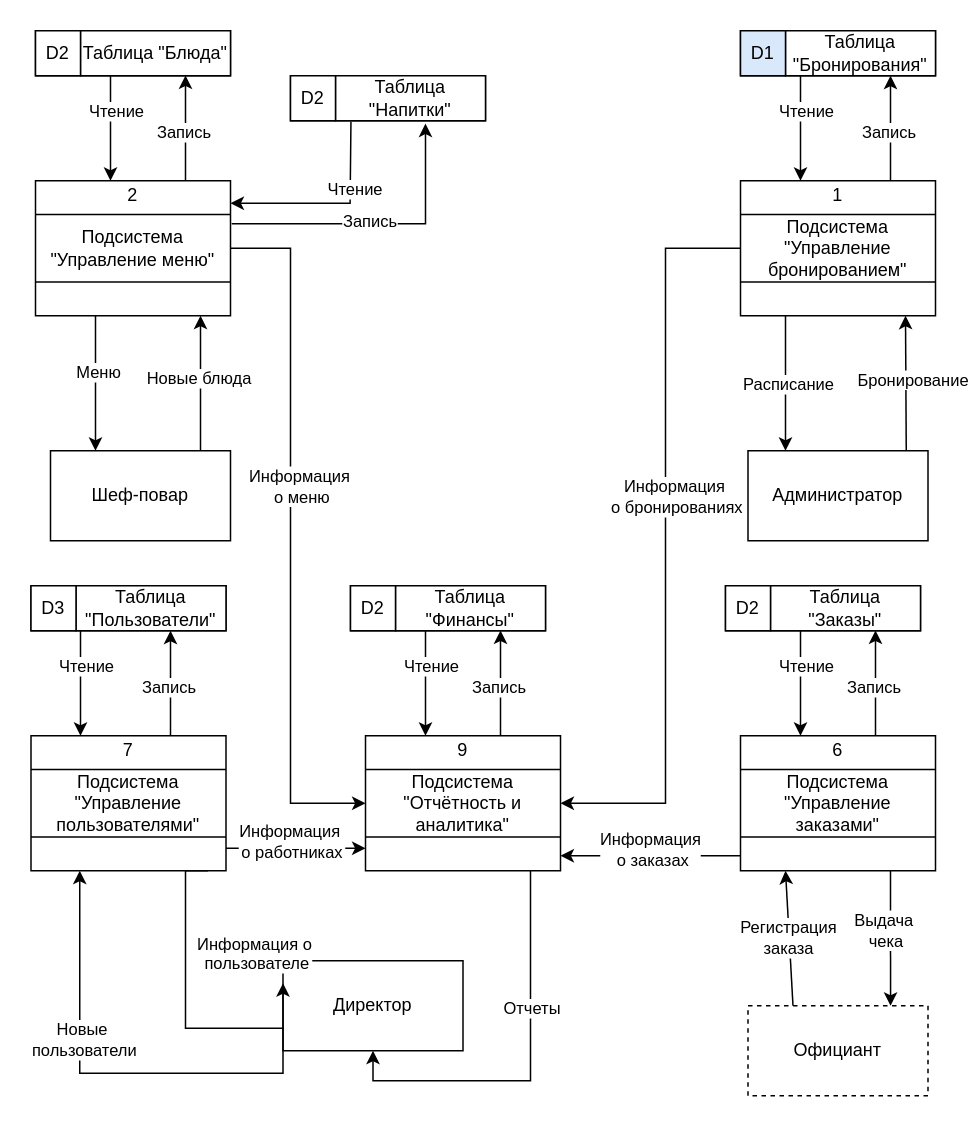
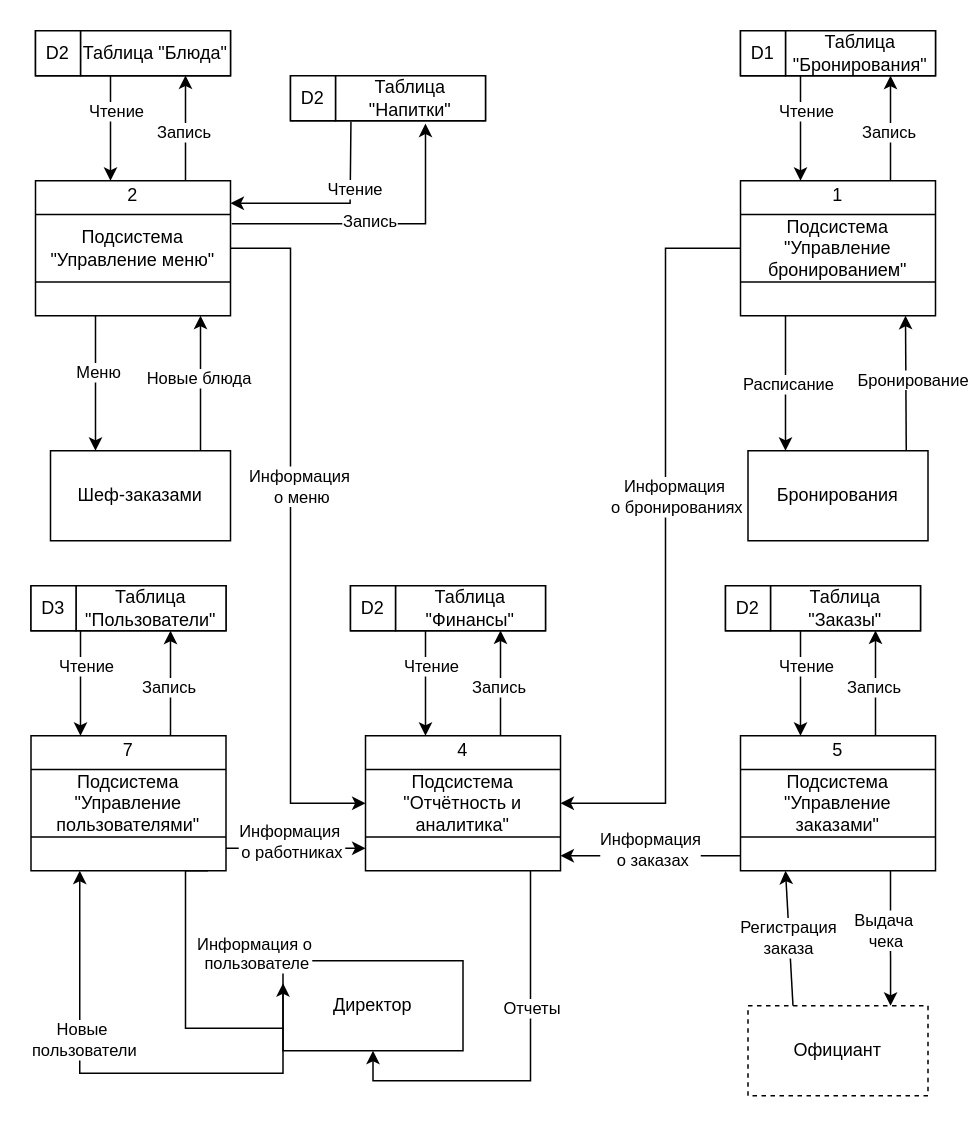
(763, 53) -> (763, 53)
(140, 496) -> (140, 496)
(838, 496) -> (838, 496)
(463, 751) -> (463, 751)
(838, 751) -> (838, 751)
